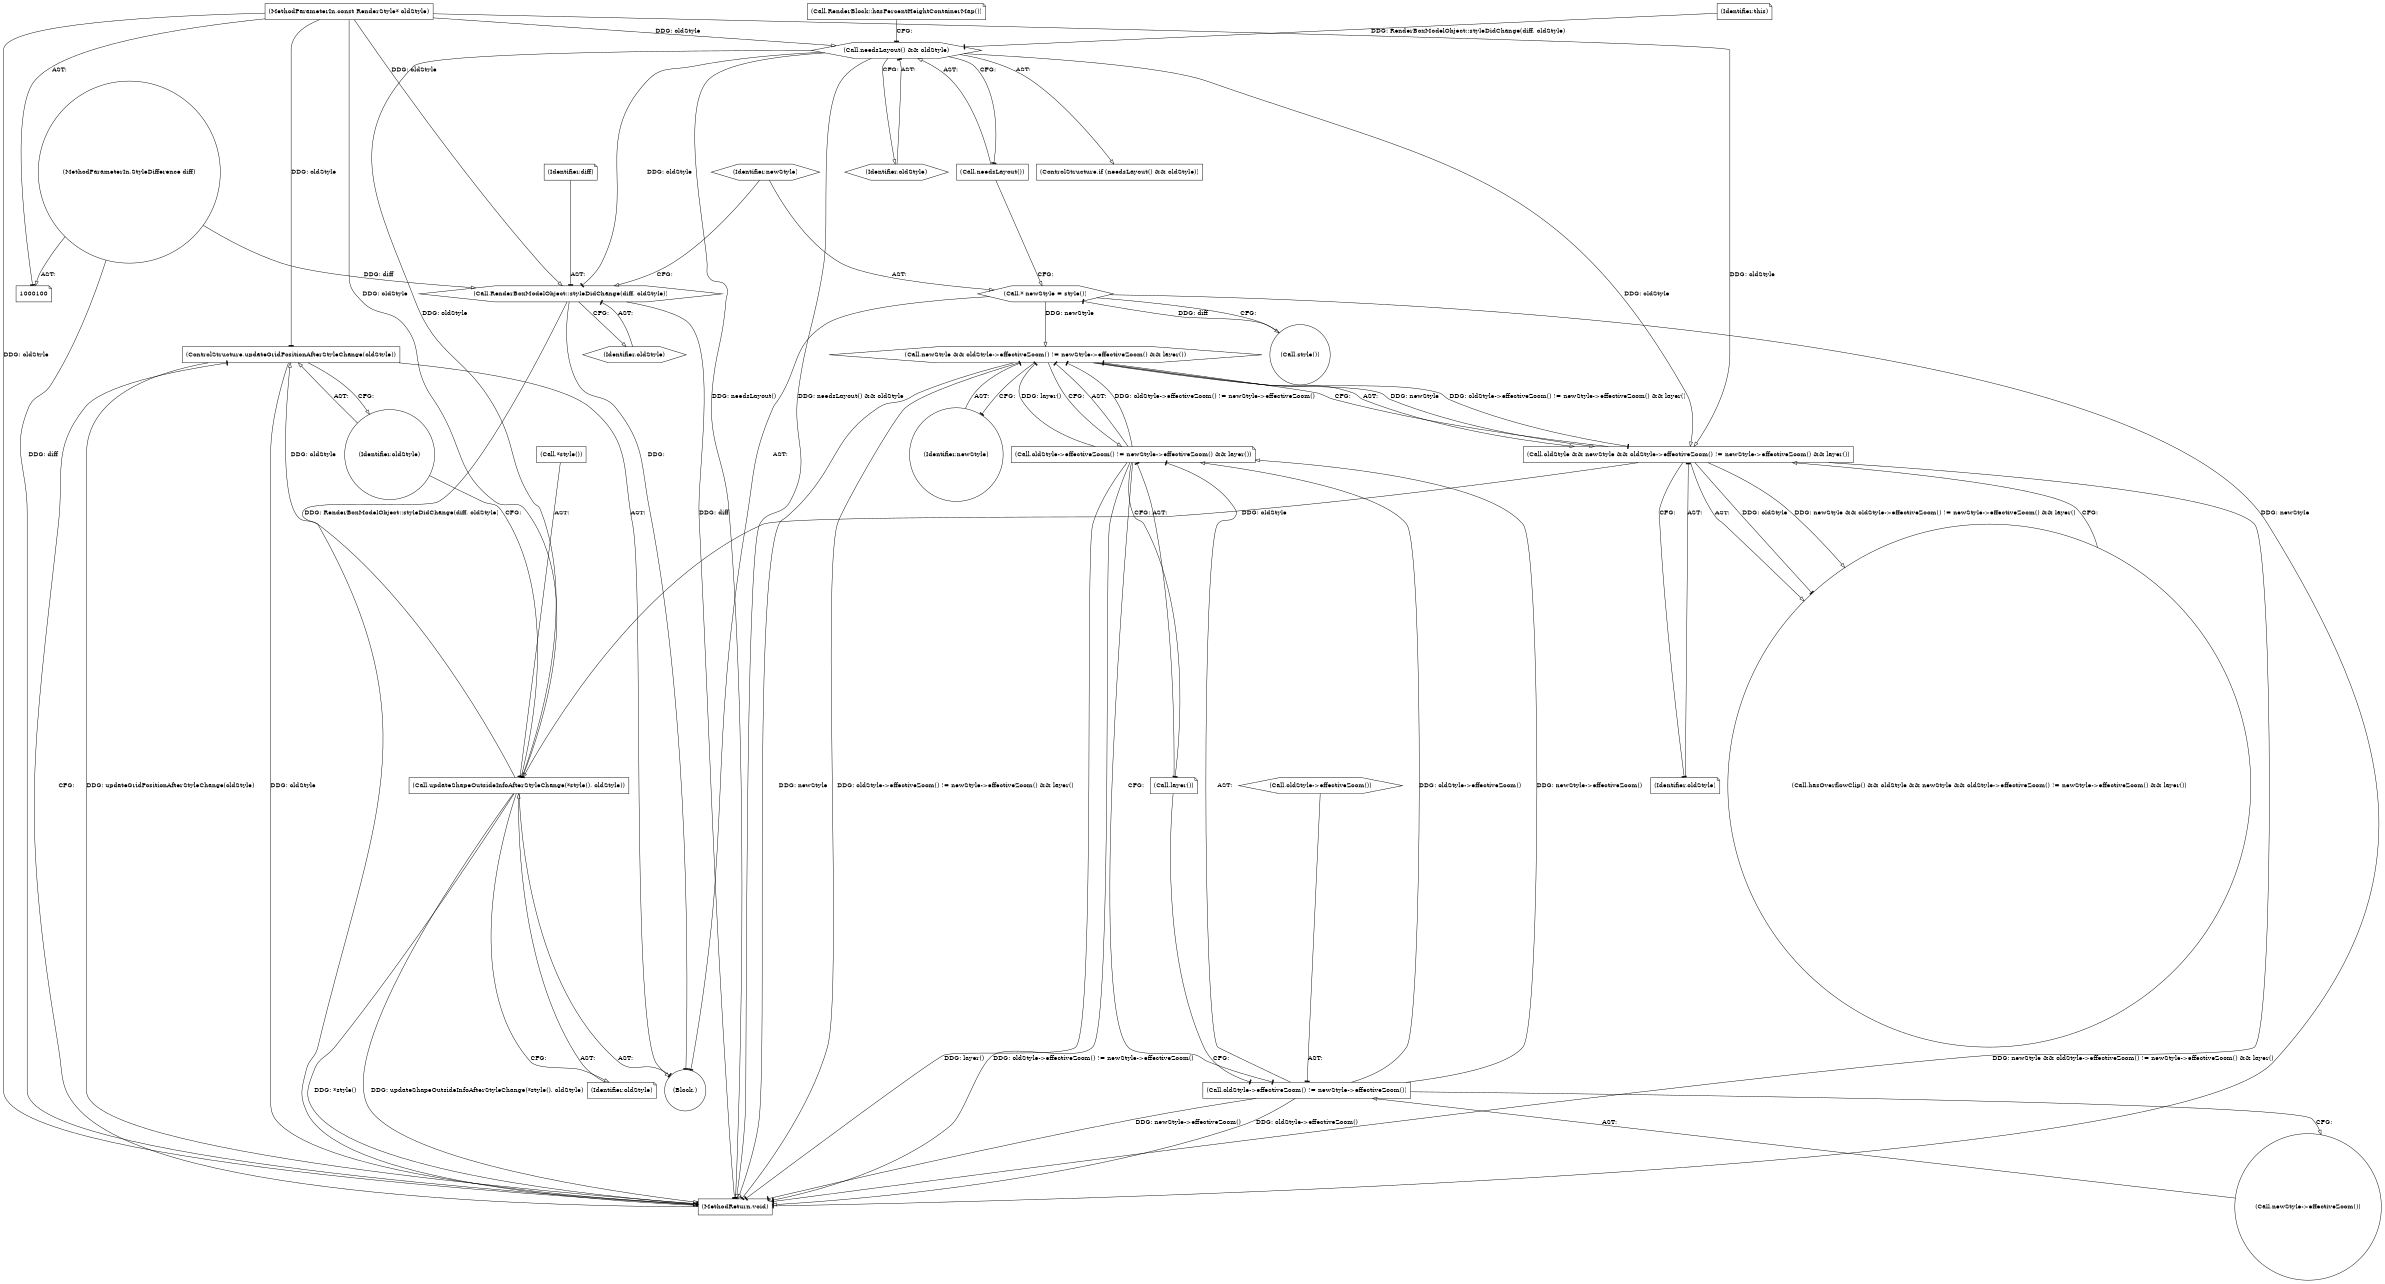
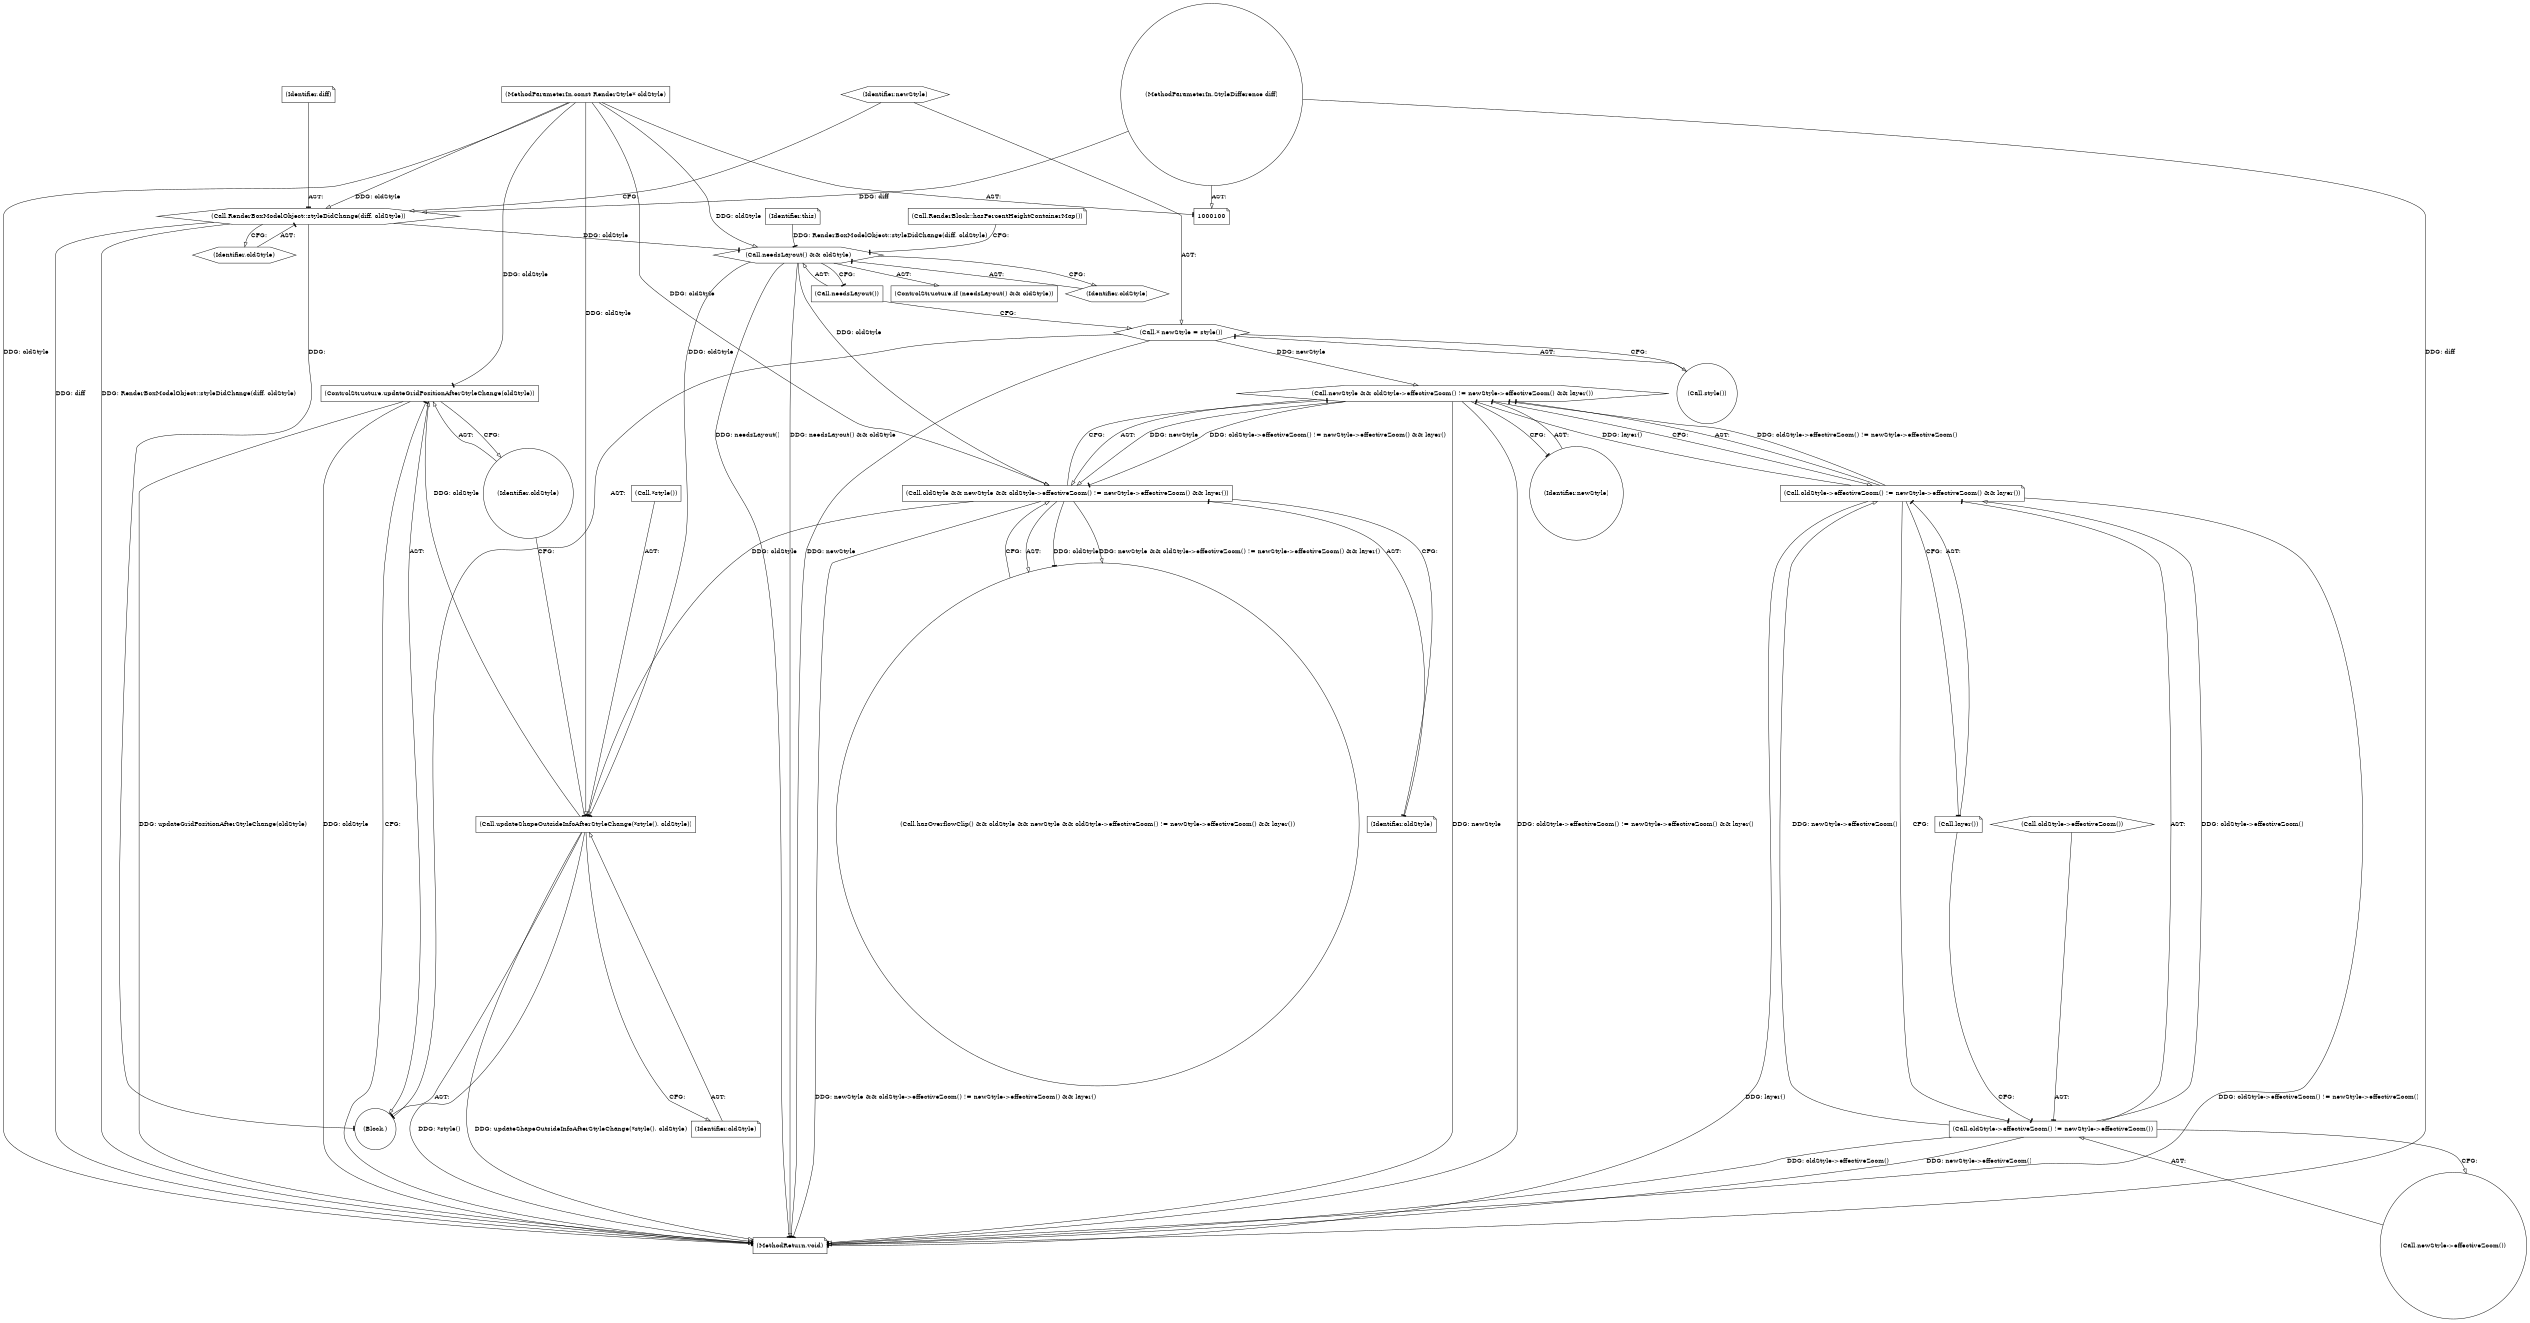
(635, 97) -> (566, 237)
(1193, 313) -> (1549, 352)
